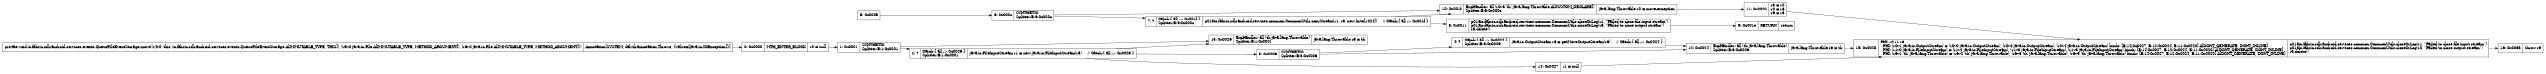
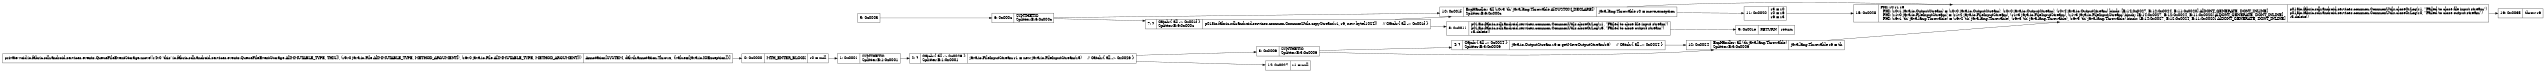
(1288, 40) -> none
(1730, 62) -> (1788, 3)
